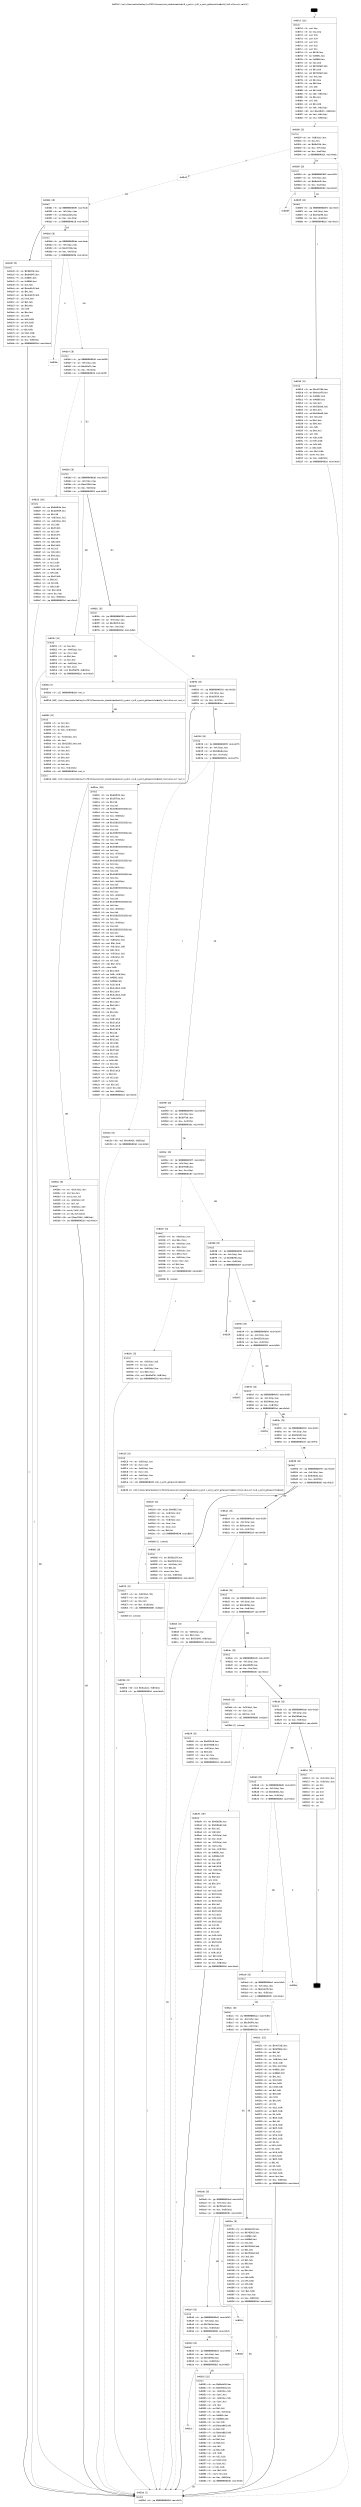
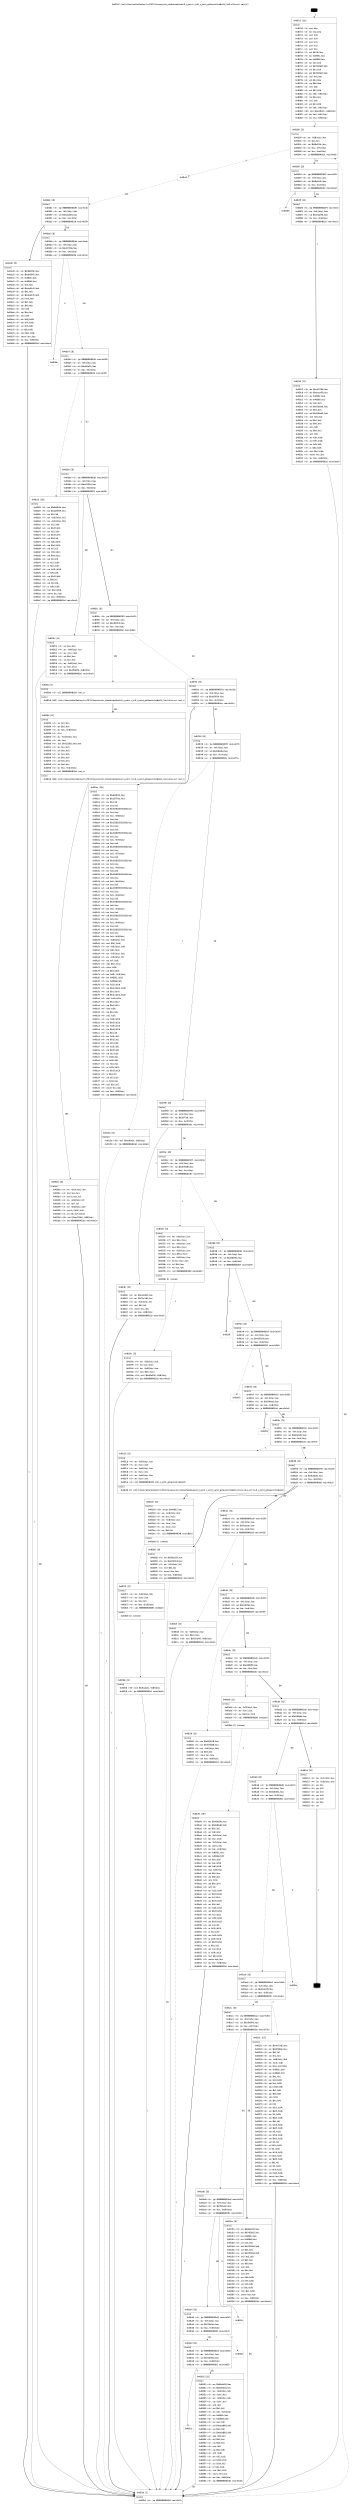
none -> (141, 1302)
